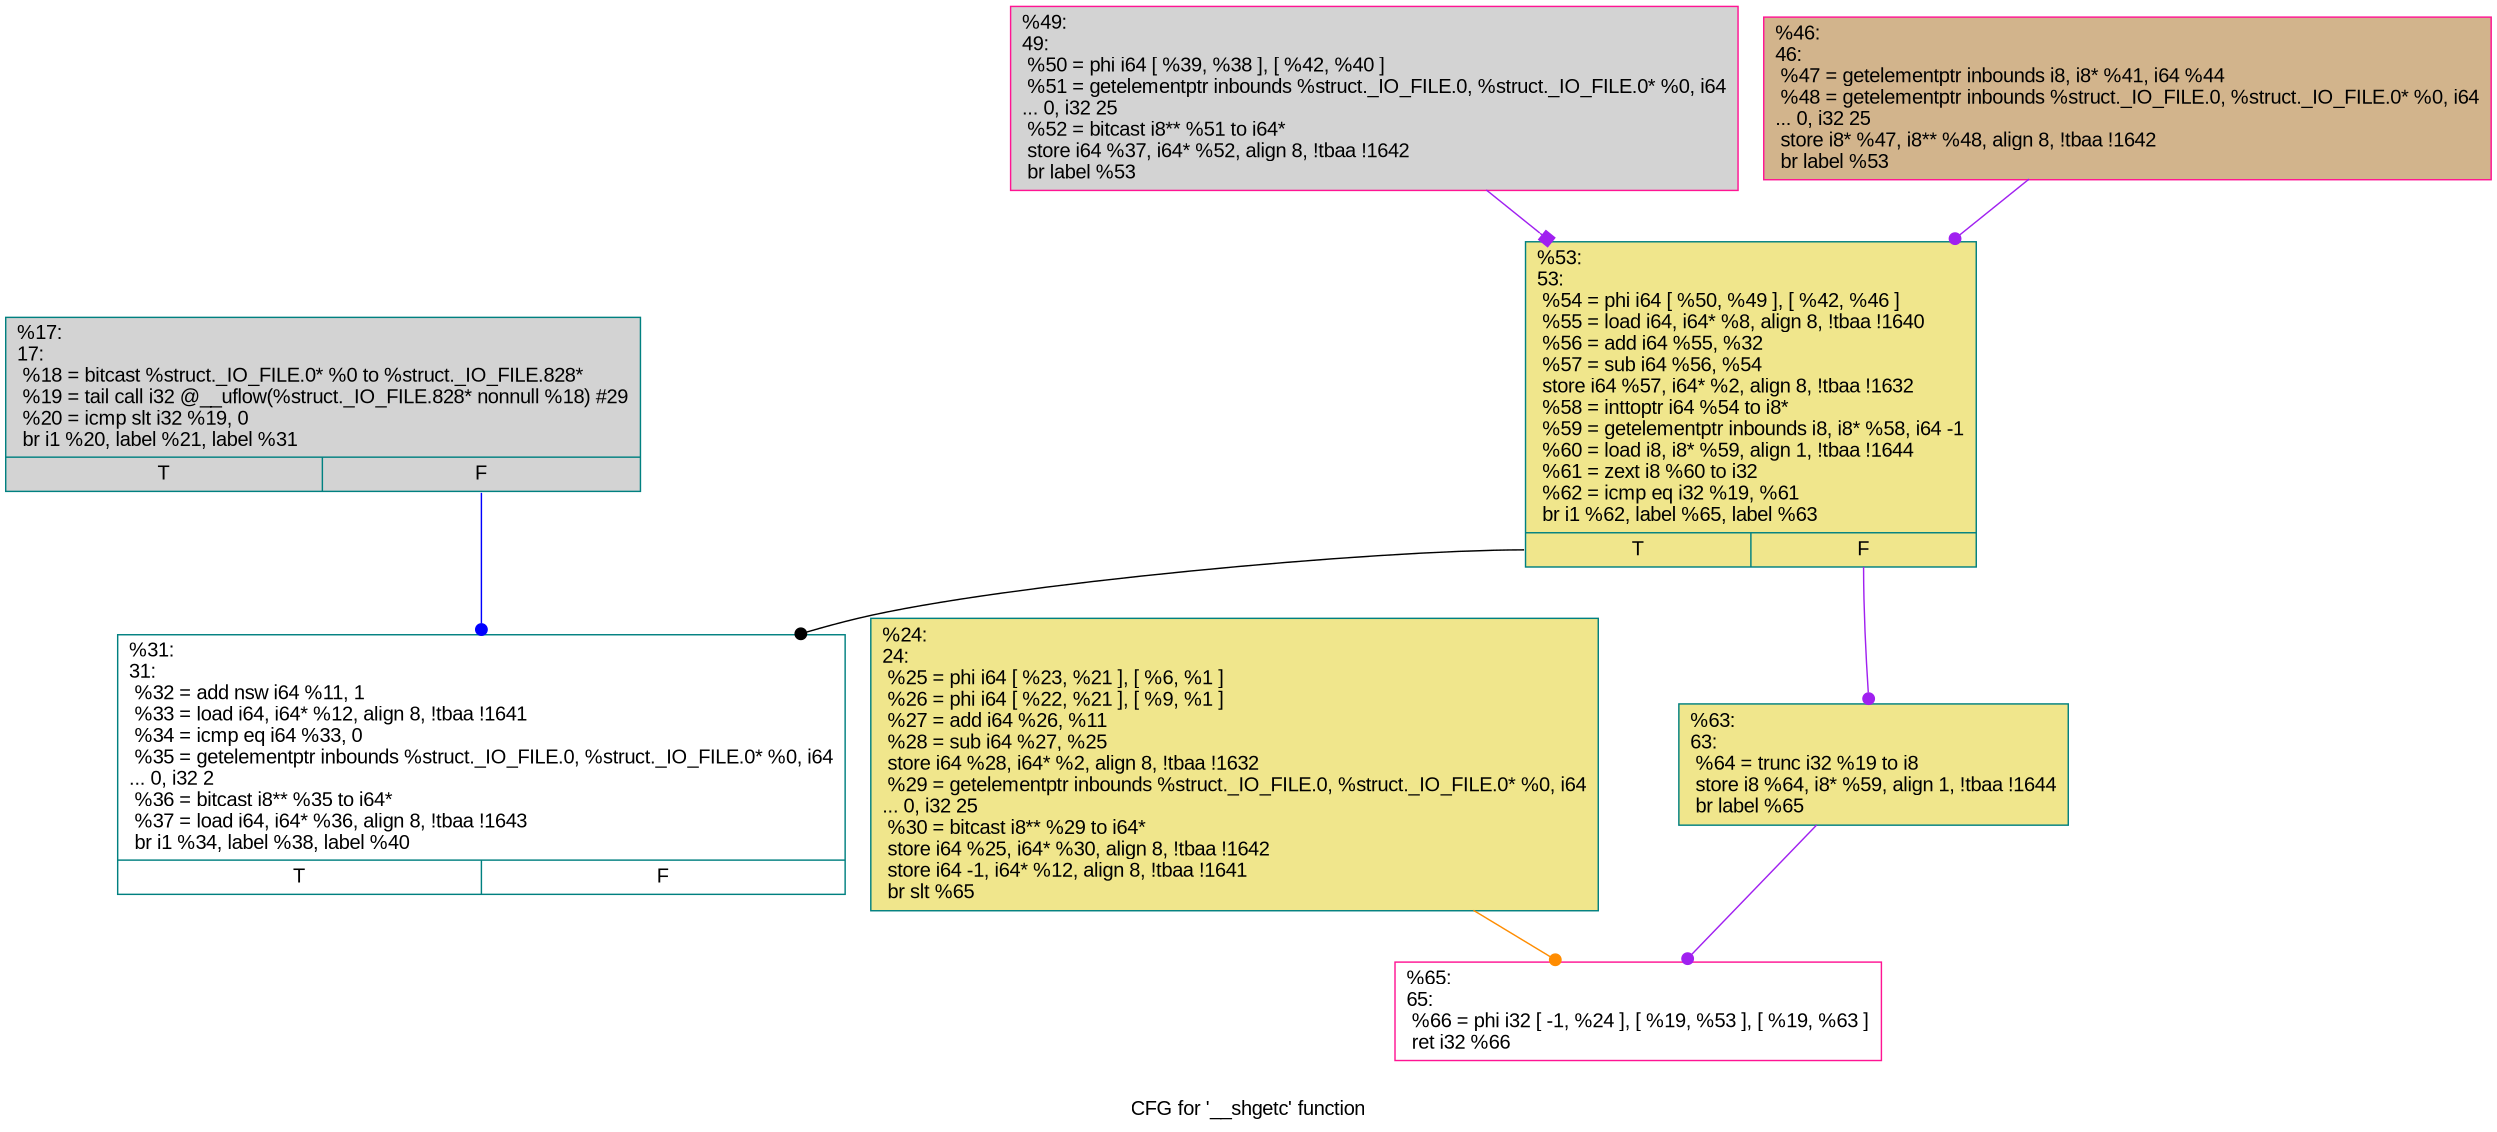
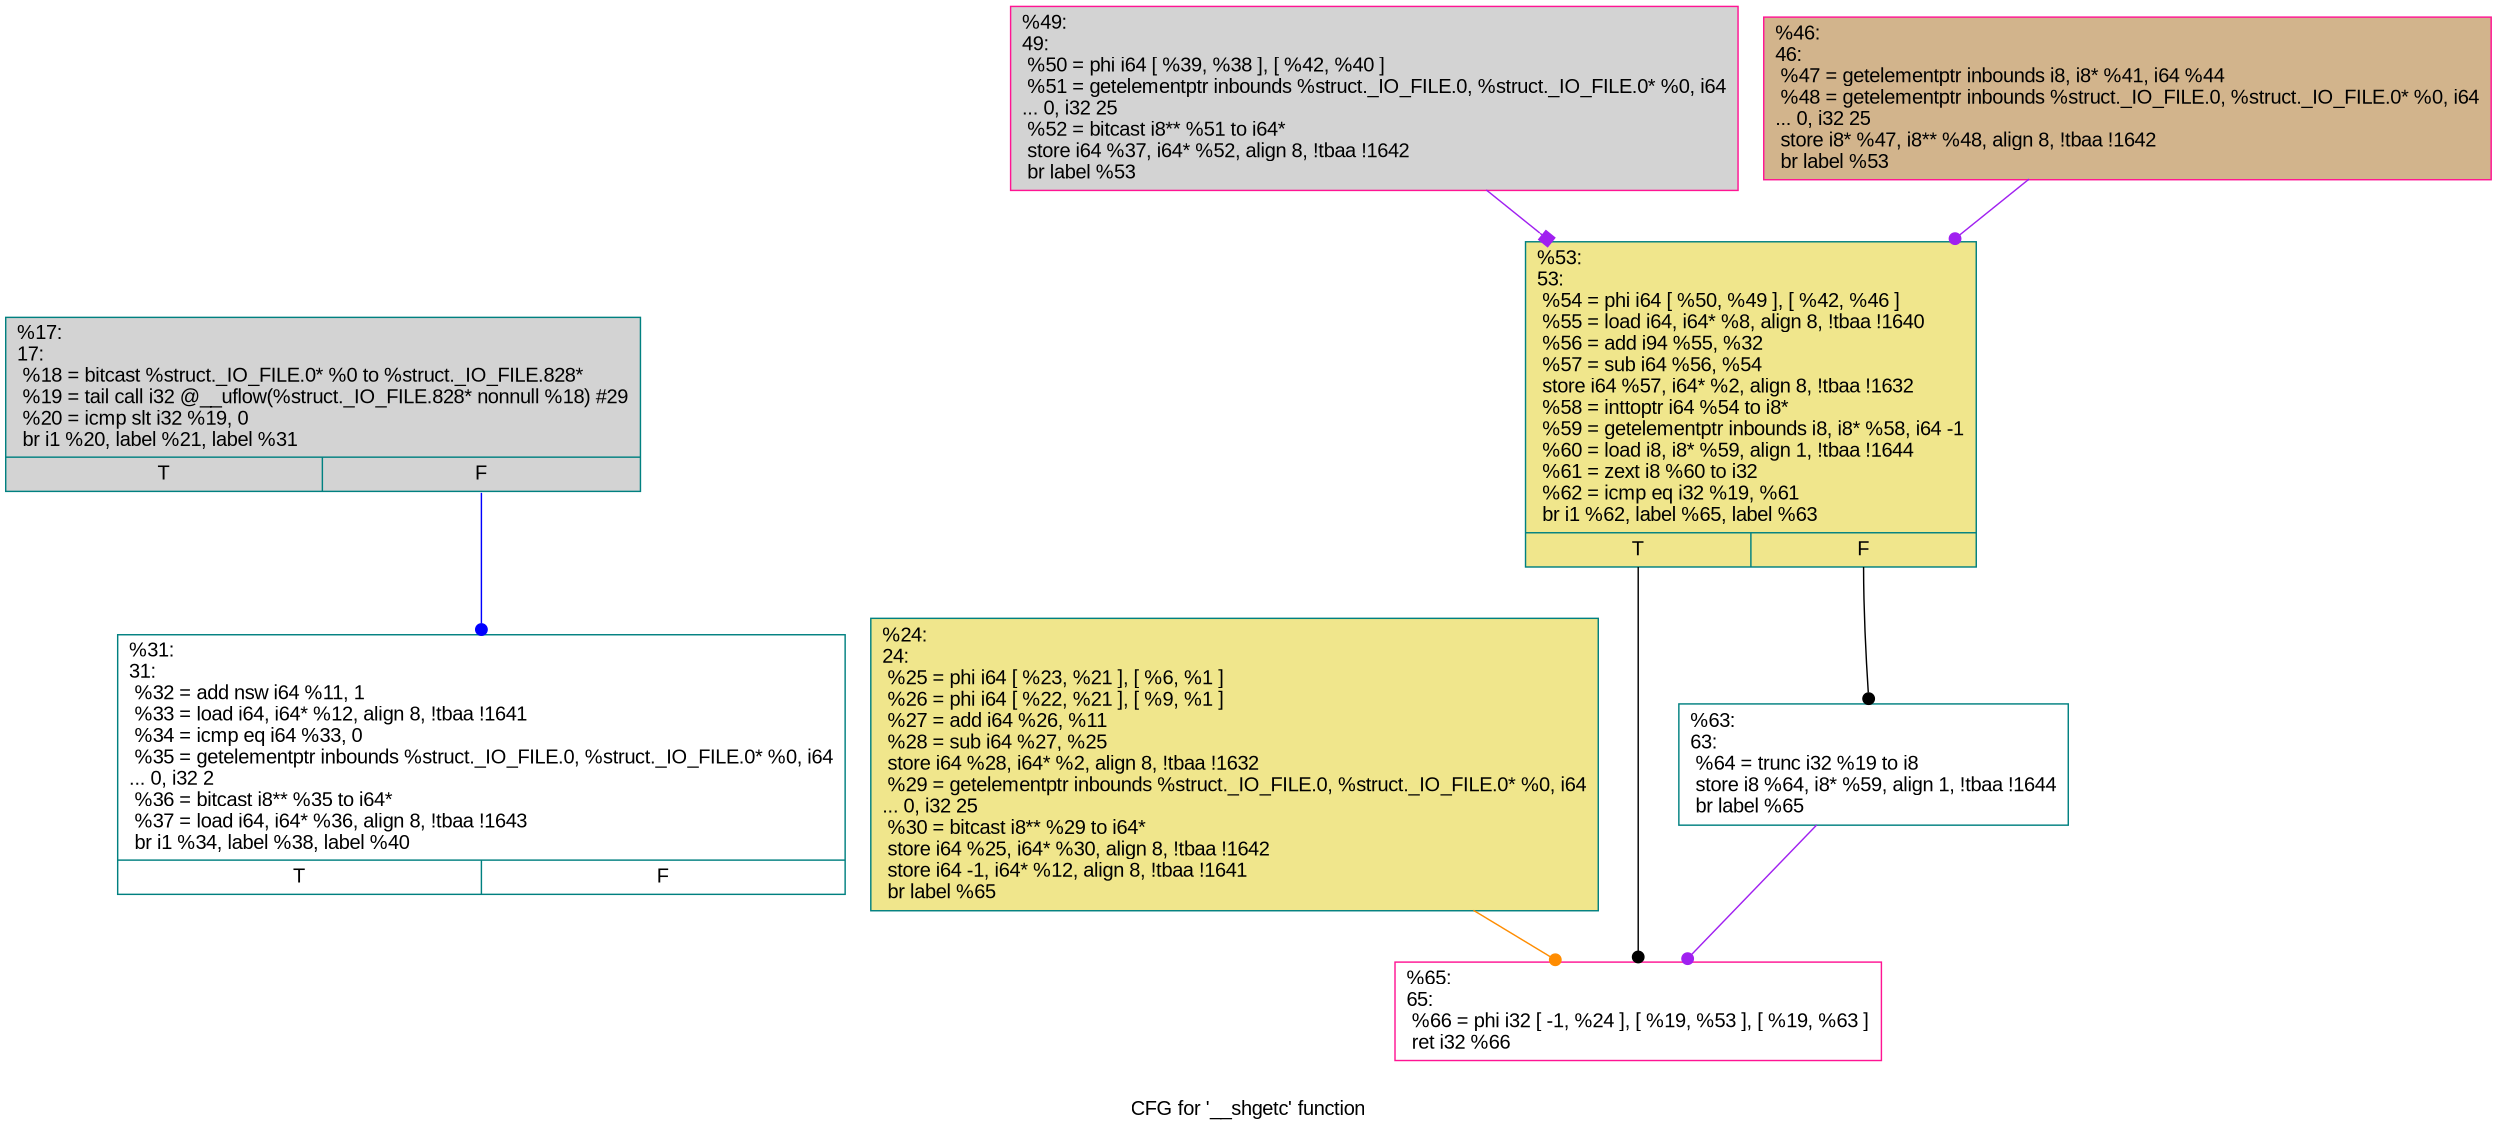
(1650, 344) -> (1650, 344)
(1163, 574) -> (1638, 759)
(1865, 630) -> (1865, 630)
(1874, 765) -> (1874, 765)
(929, 892) -> (939, 892)
